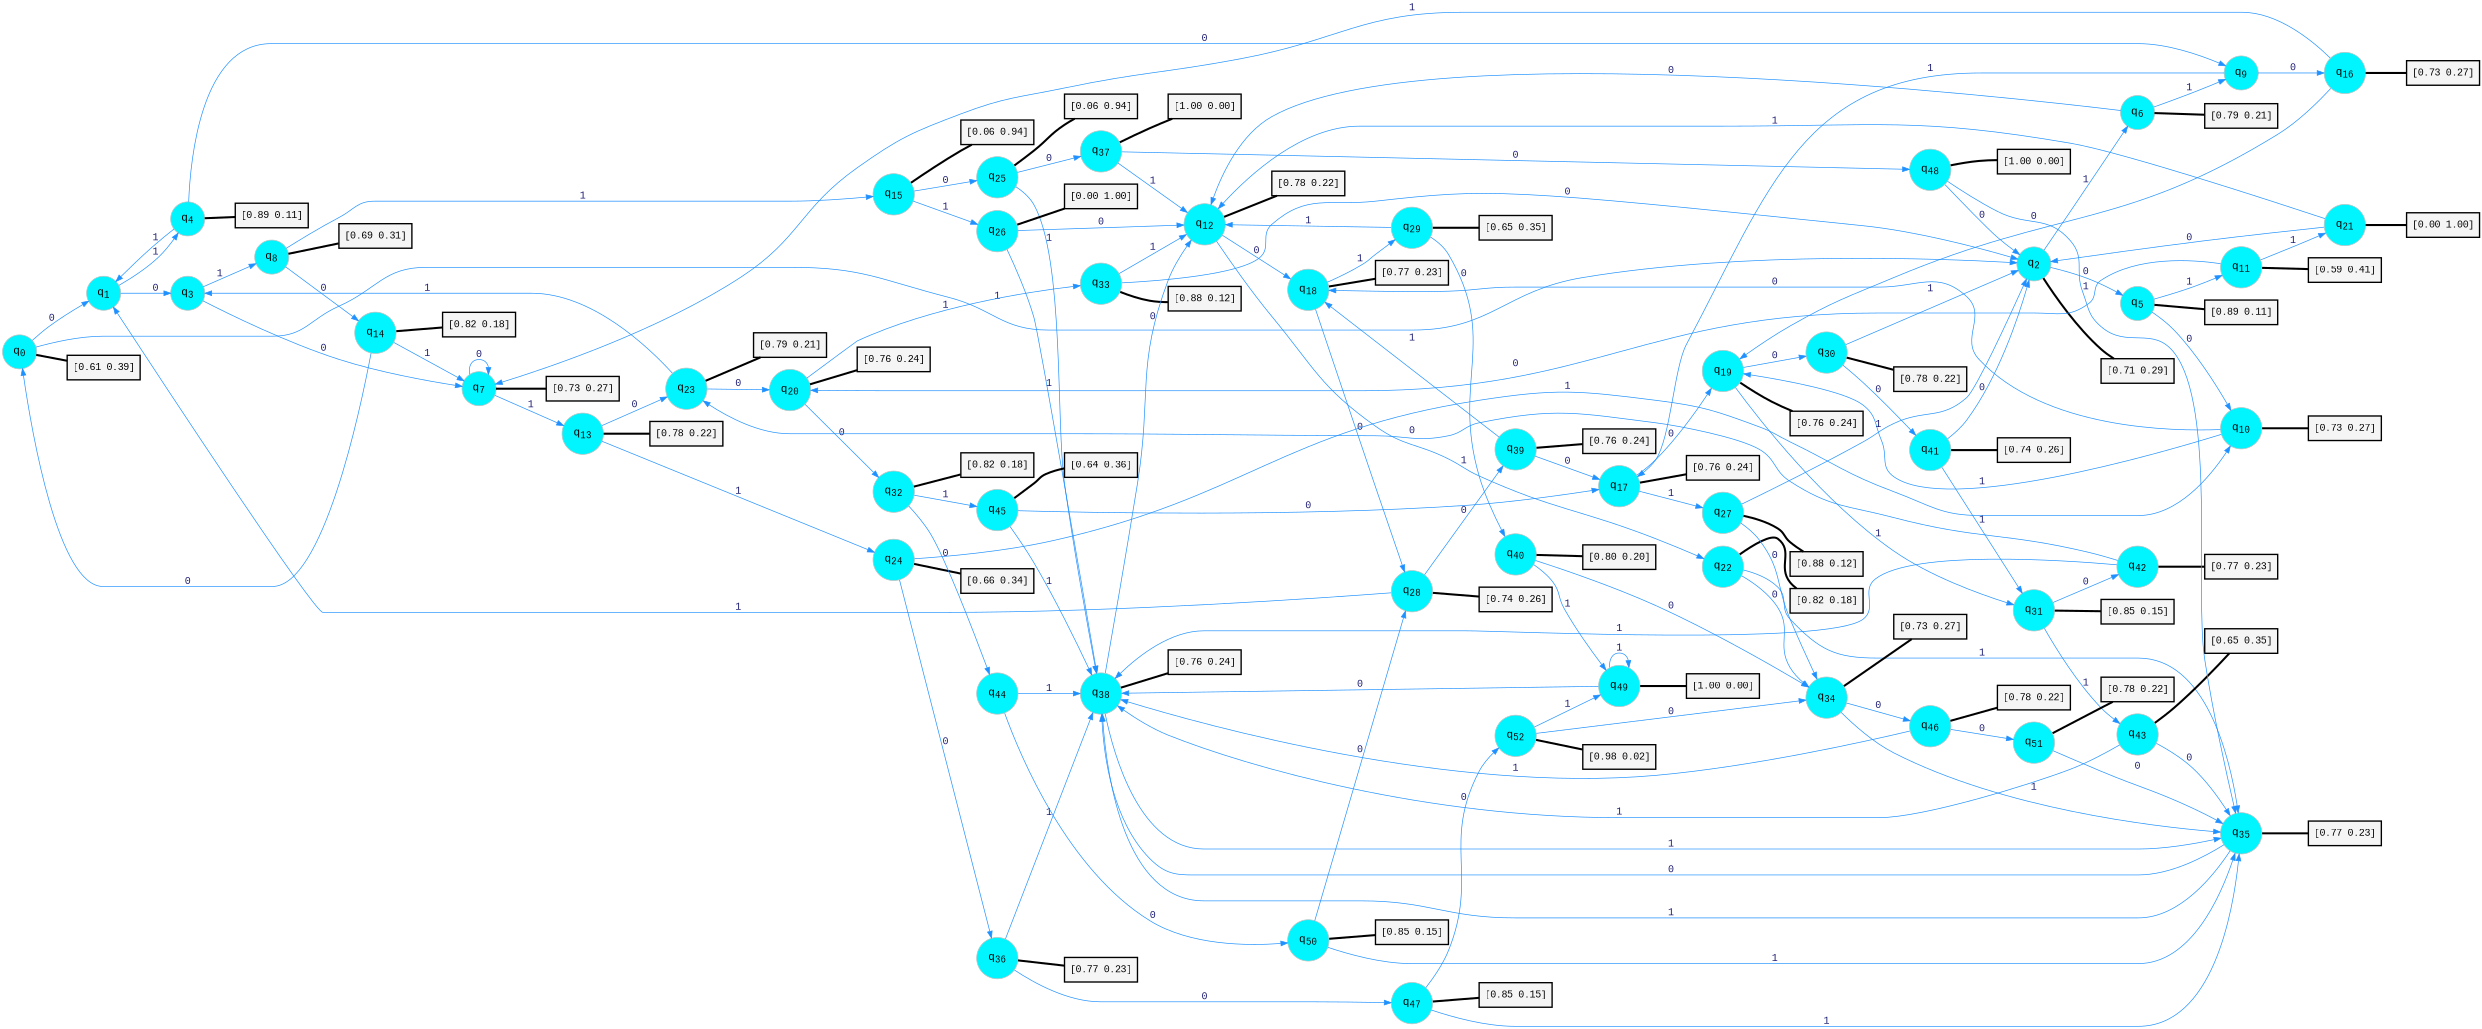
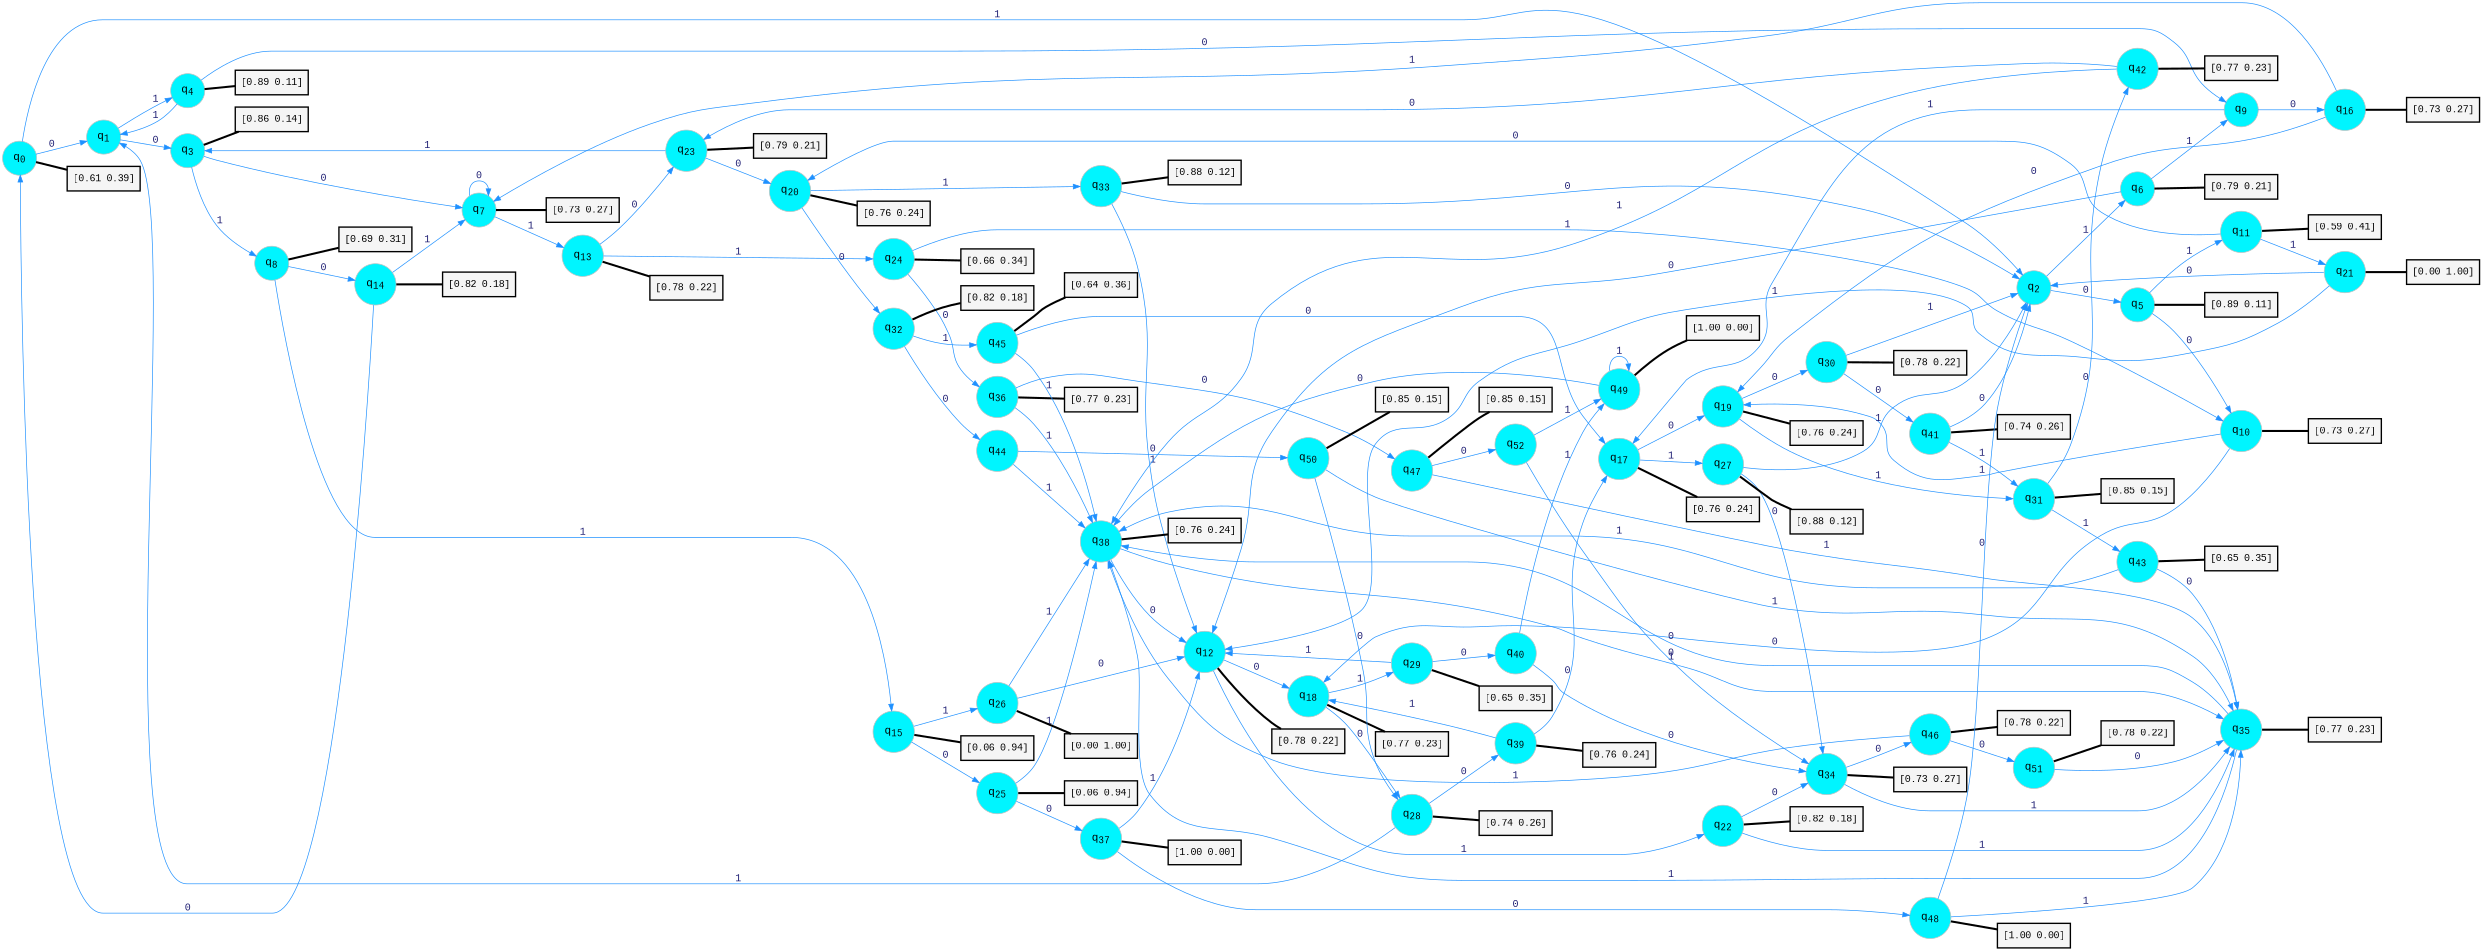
none -> (272, 119)
(2138, 371) -> none
(1619, 557) -> none
(1619, 757) -> none
